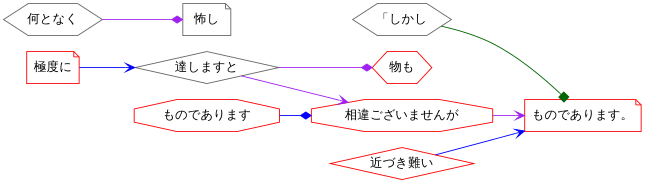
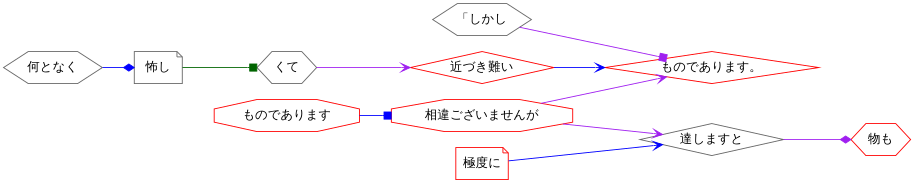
(137, 20) -> (113, 68)
(505, 51) -> (589, 42)
none -> (287, 68)
(290, 88) -> (608, 129)
(290, 116) -> (371, 116)
(583, 116) -> (712, 68)
